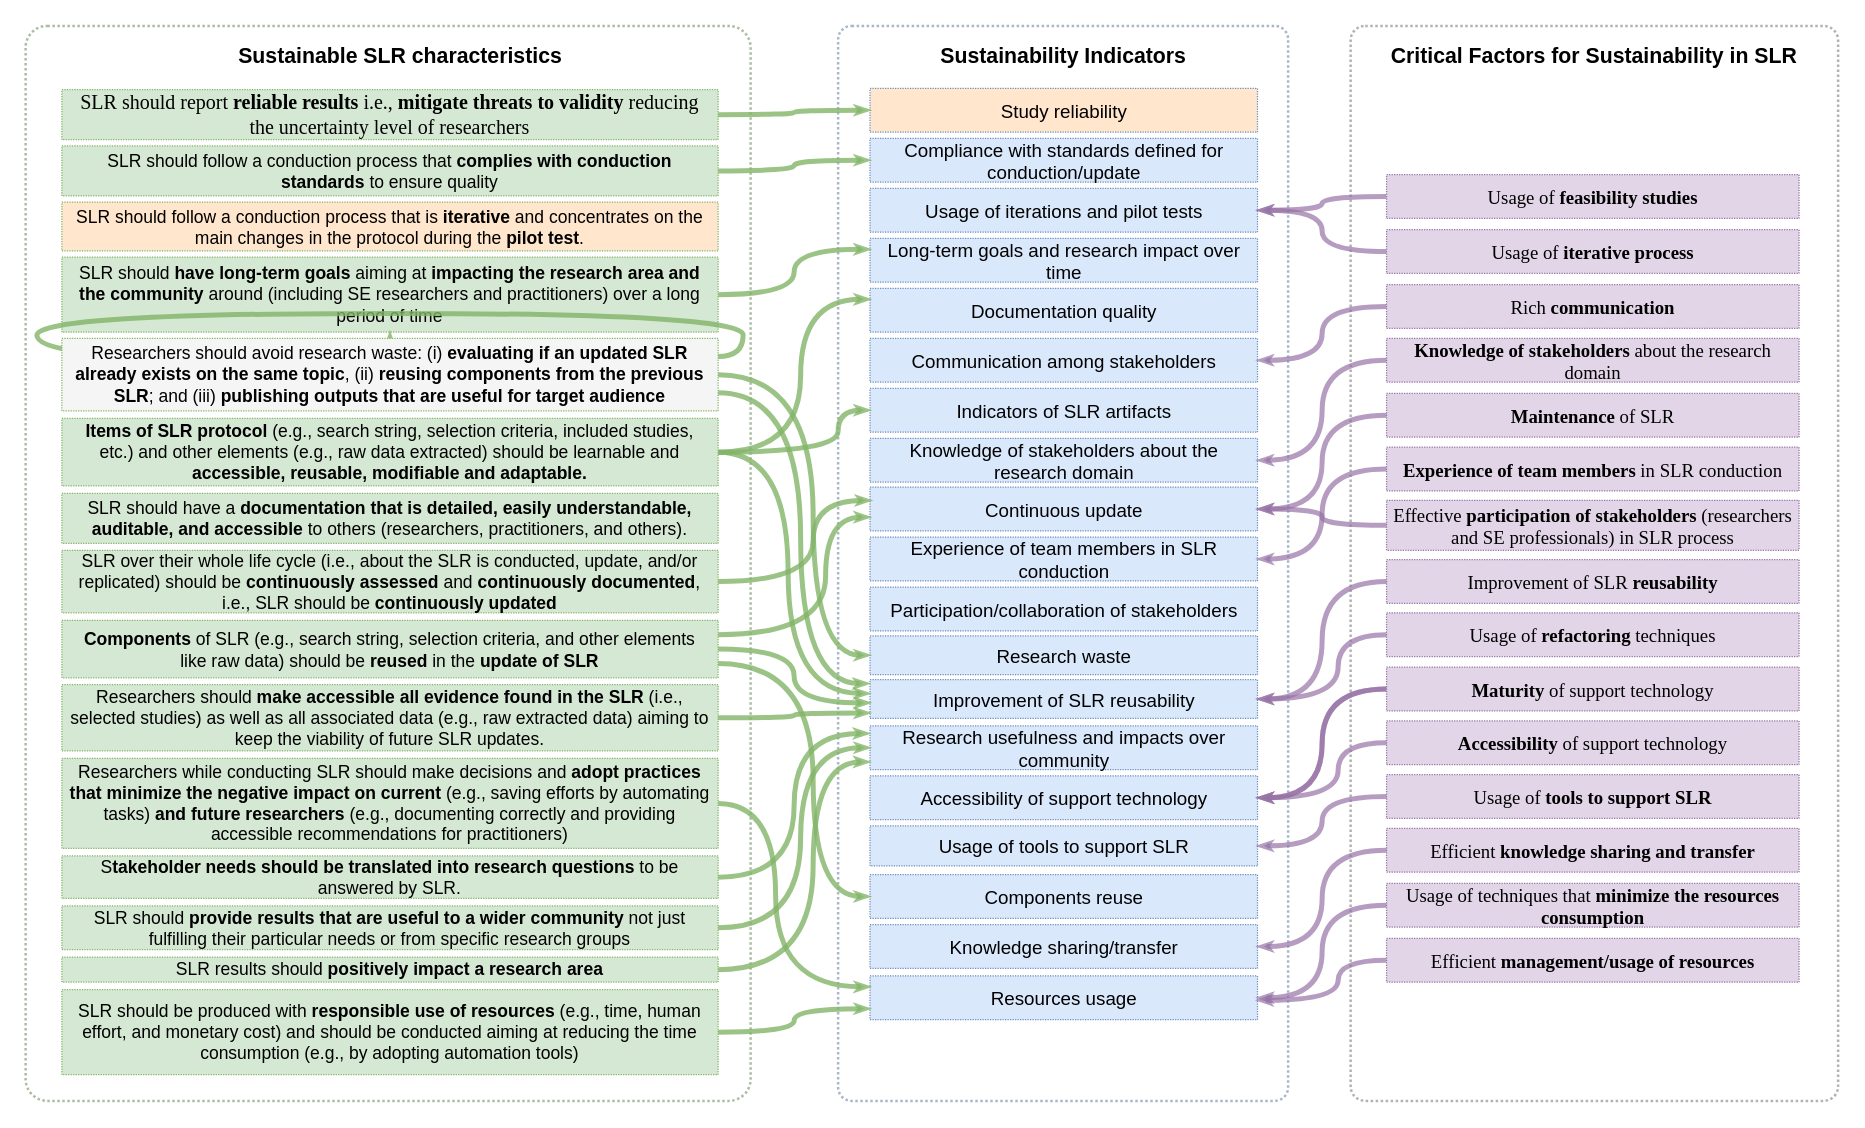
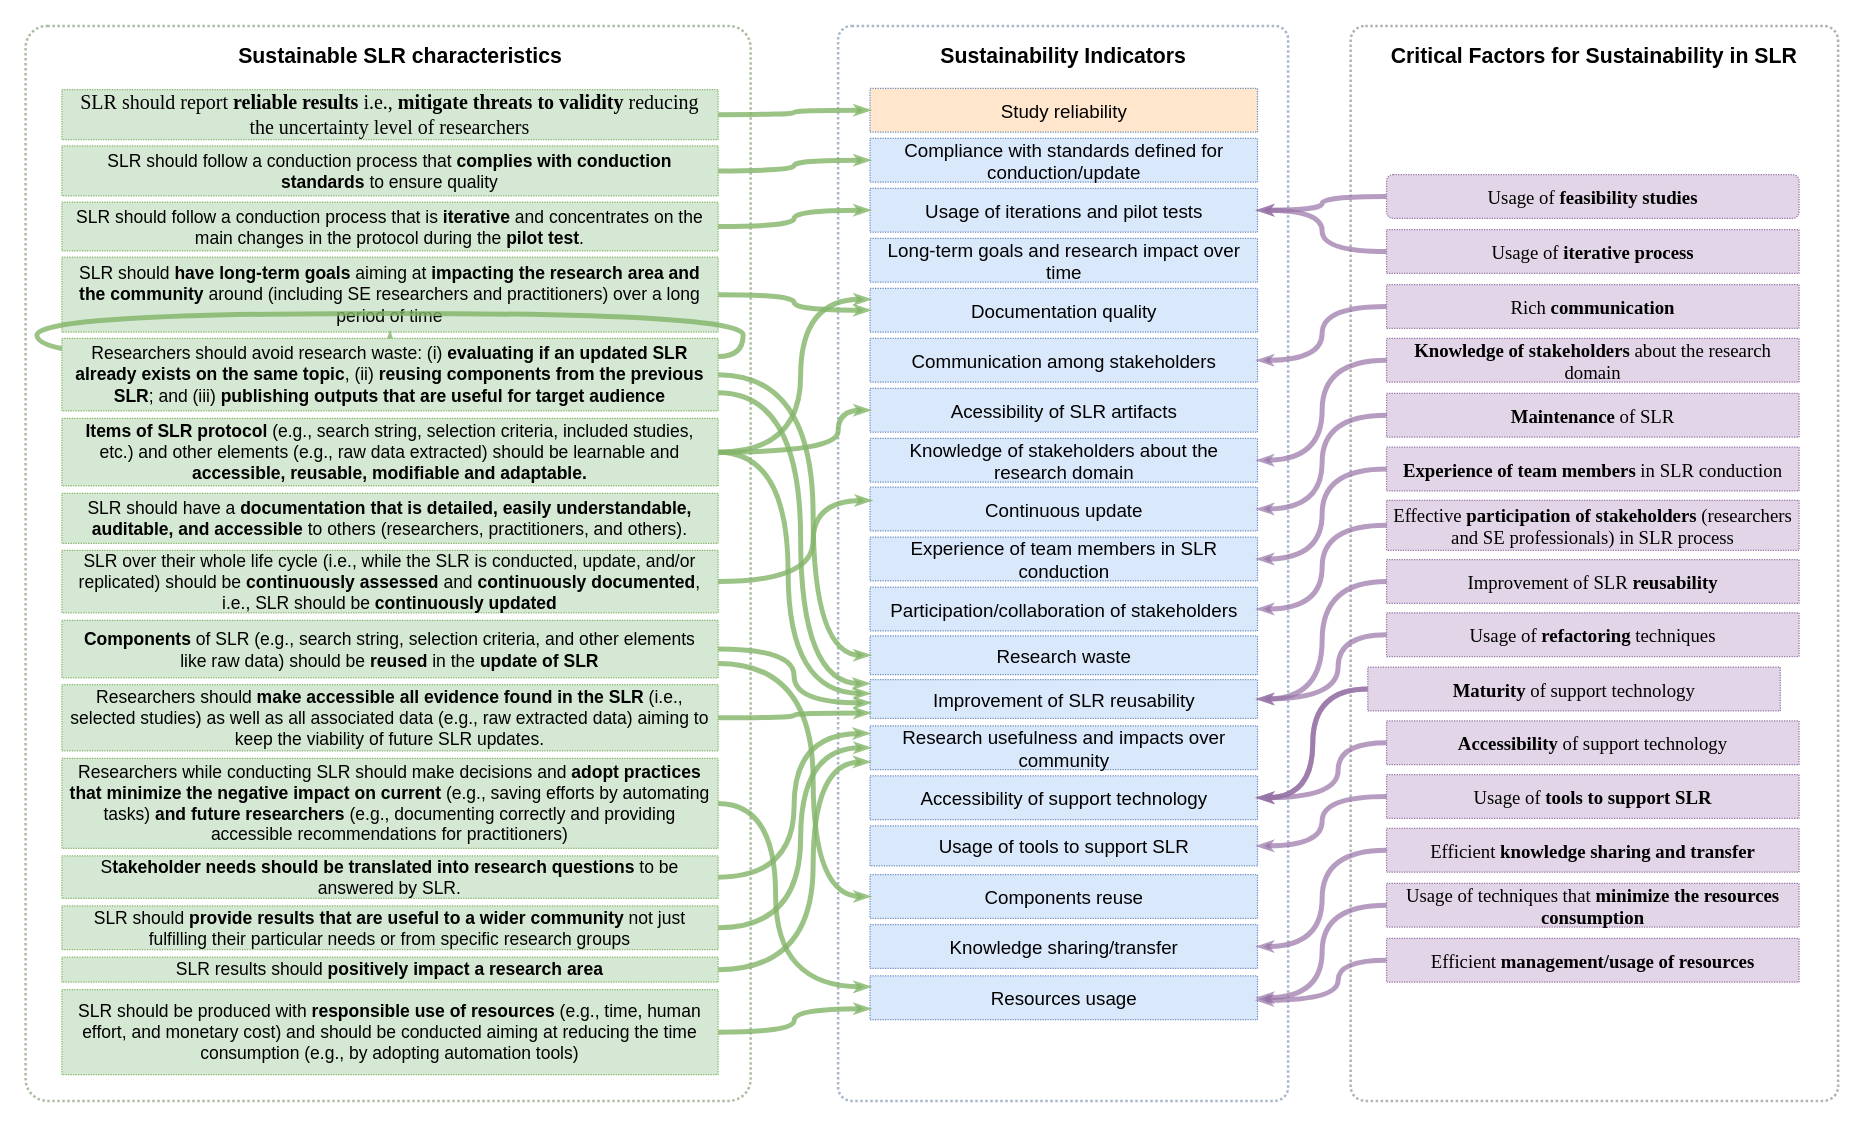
(1593, 196) -> (1593, 196)
none -> (790, 221)
(390, 226) -> (390, 226)
(796, 265) -> (802, 307)
(390, 374) -> (390, 374)
(1064, 411) -> (1064, 411)
(1324, 519) -> (1322, 570)
(390, 582) -> (390, 582)
(817, 604) -> none
(1593, 689) -> (1574, 689)
